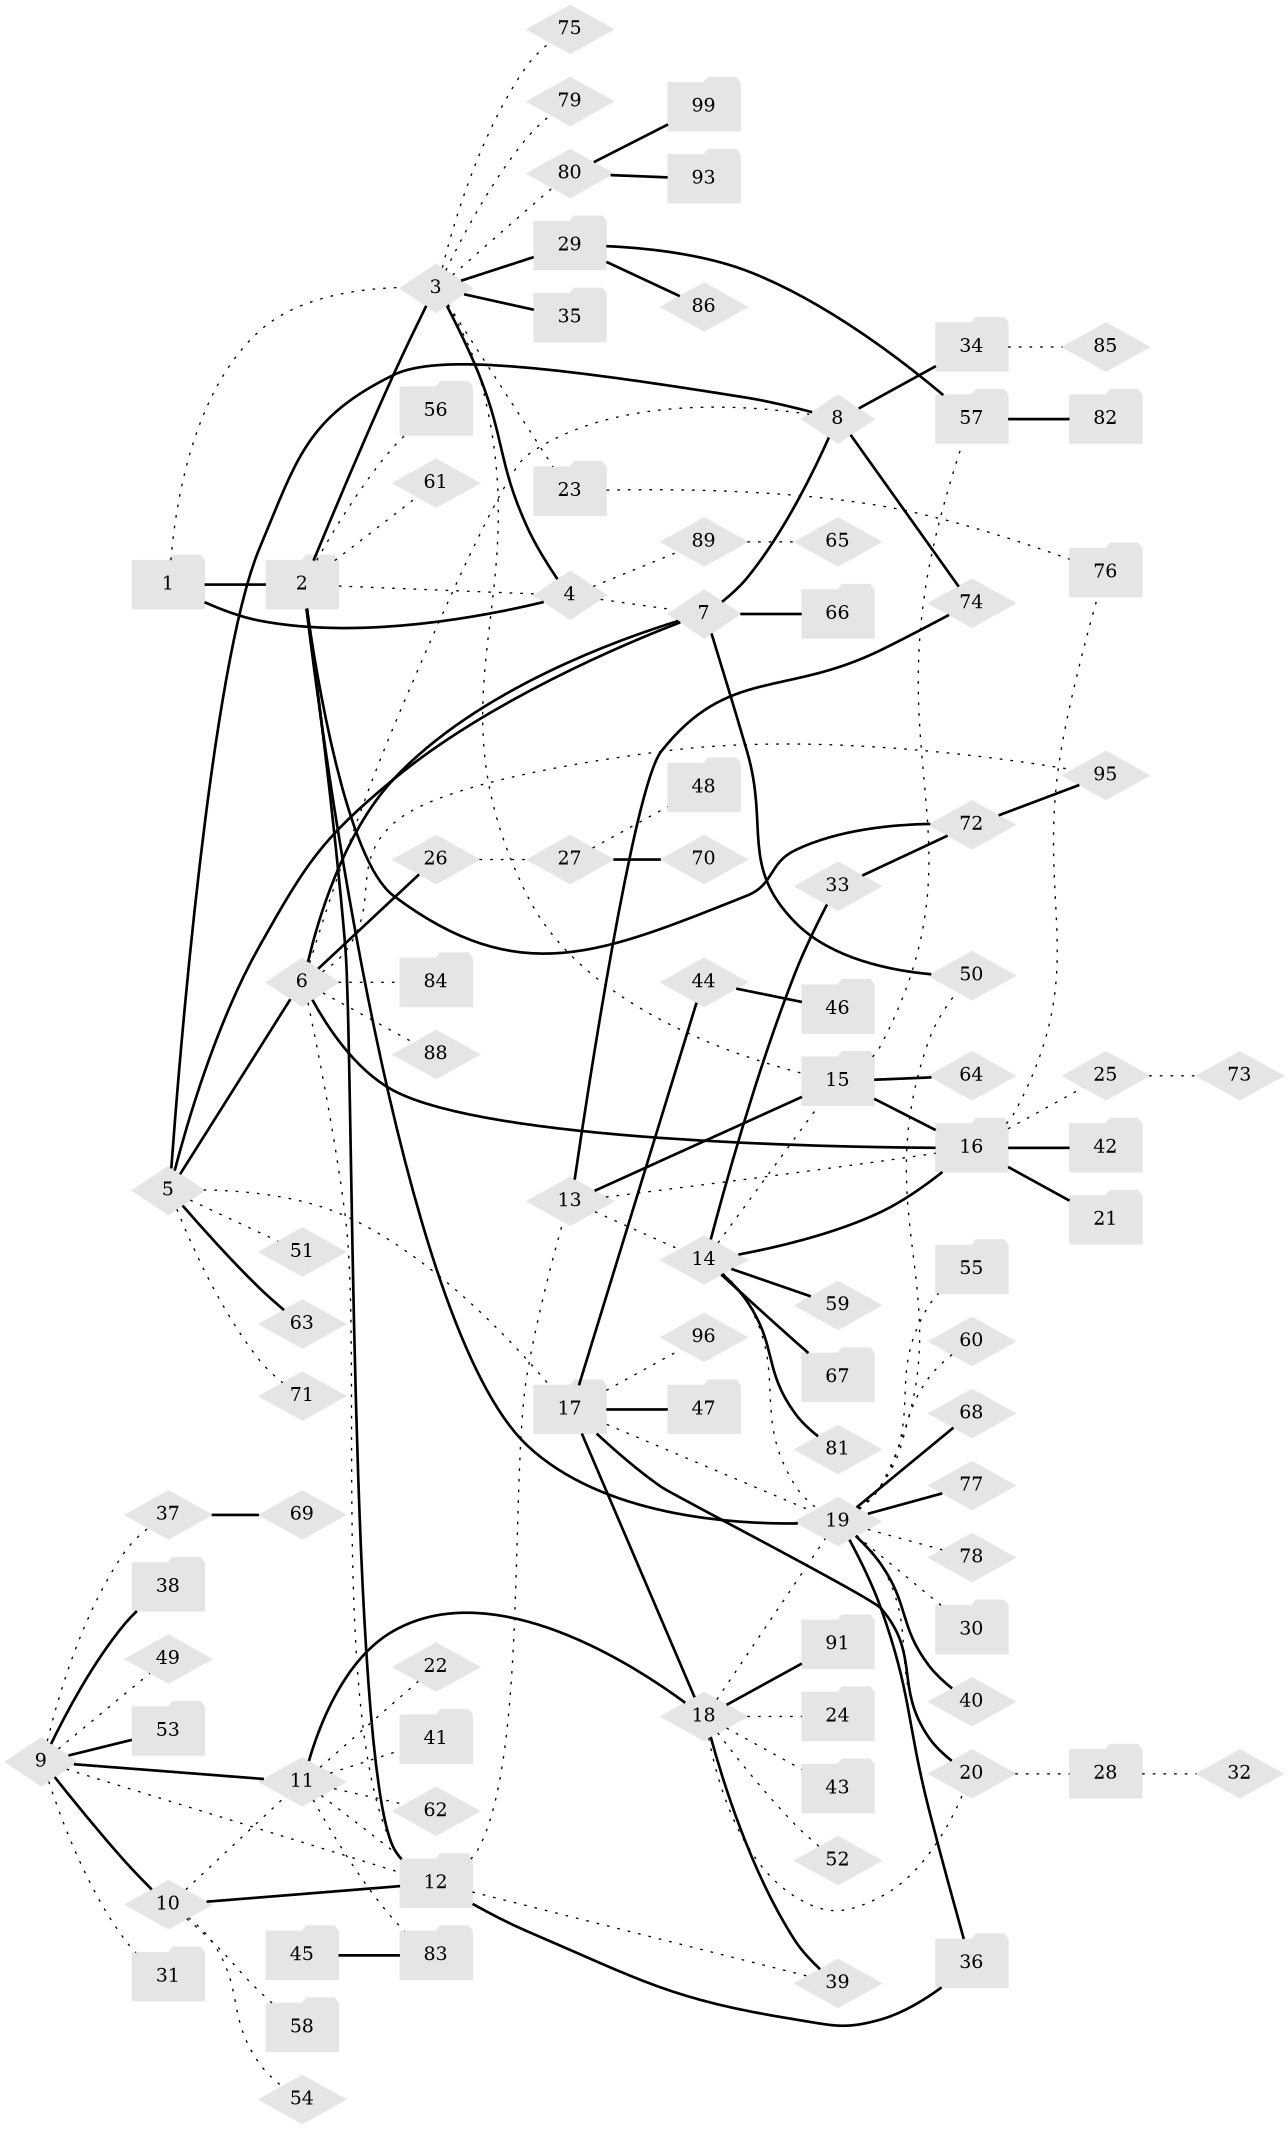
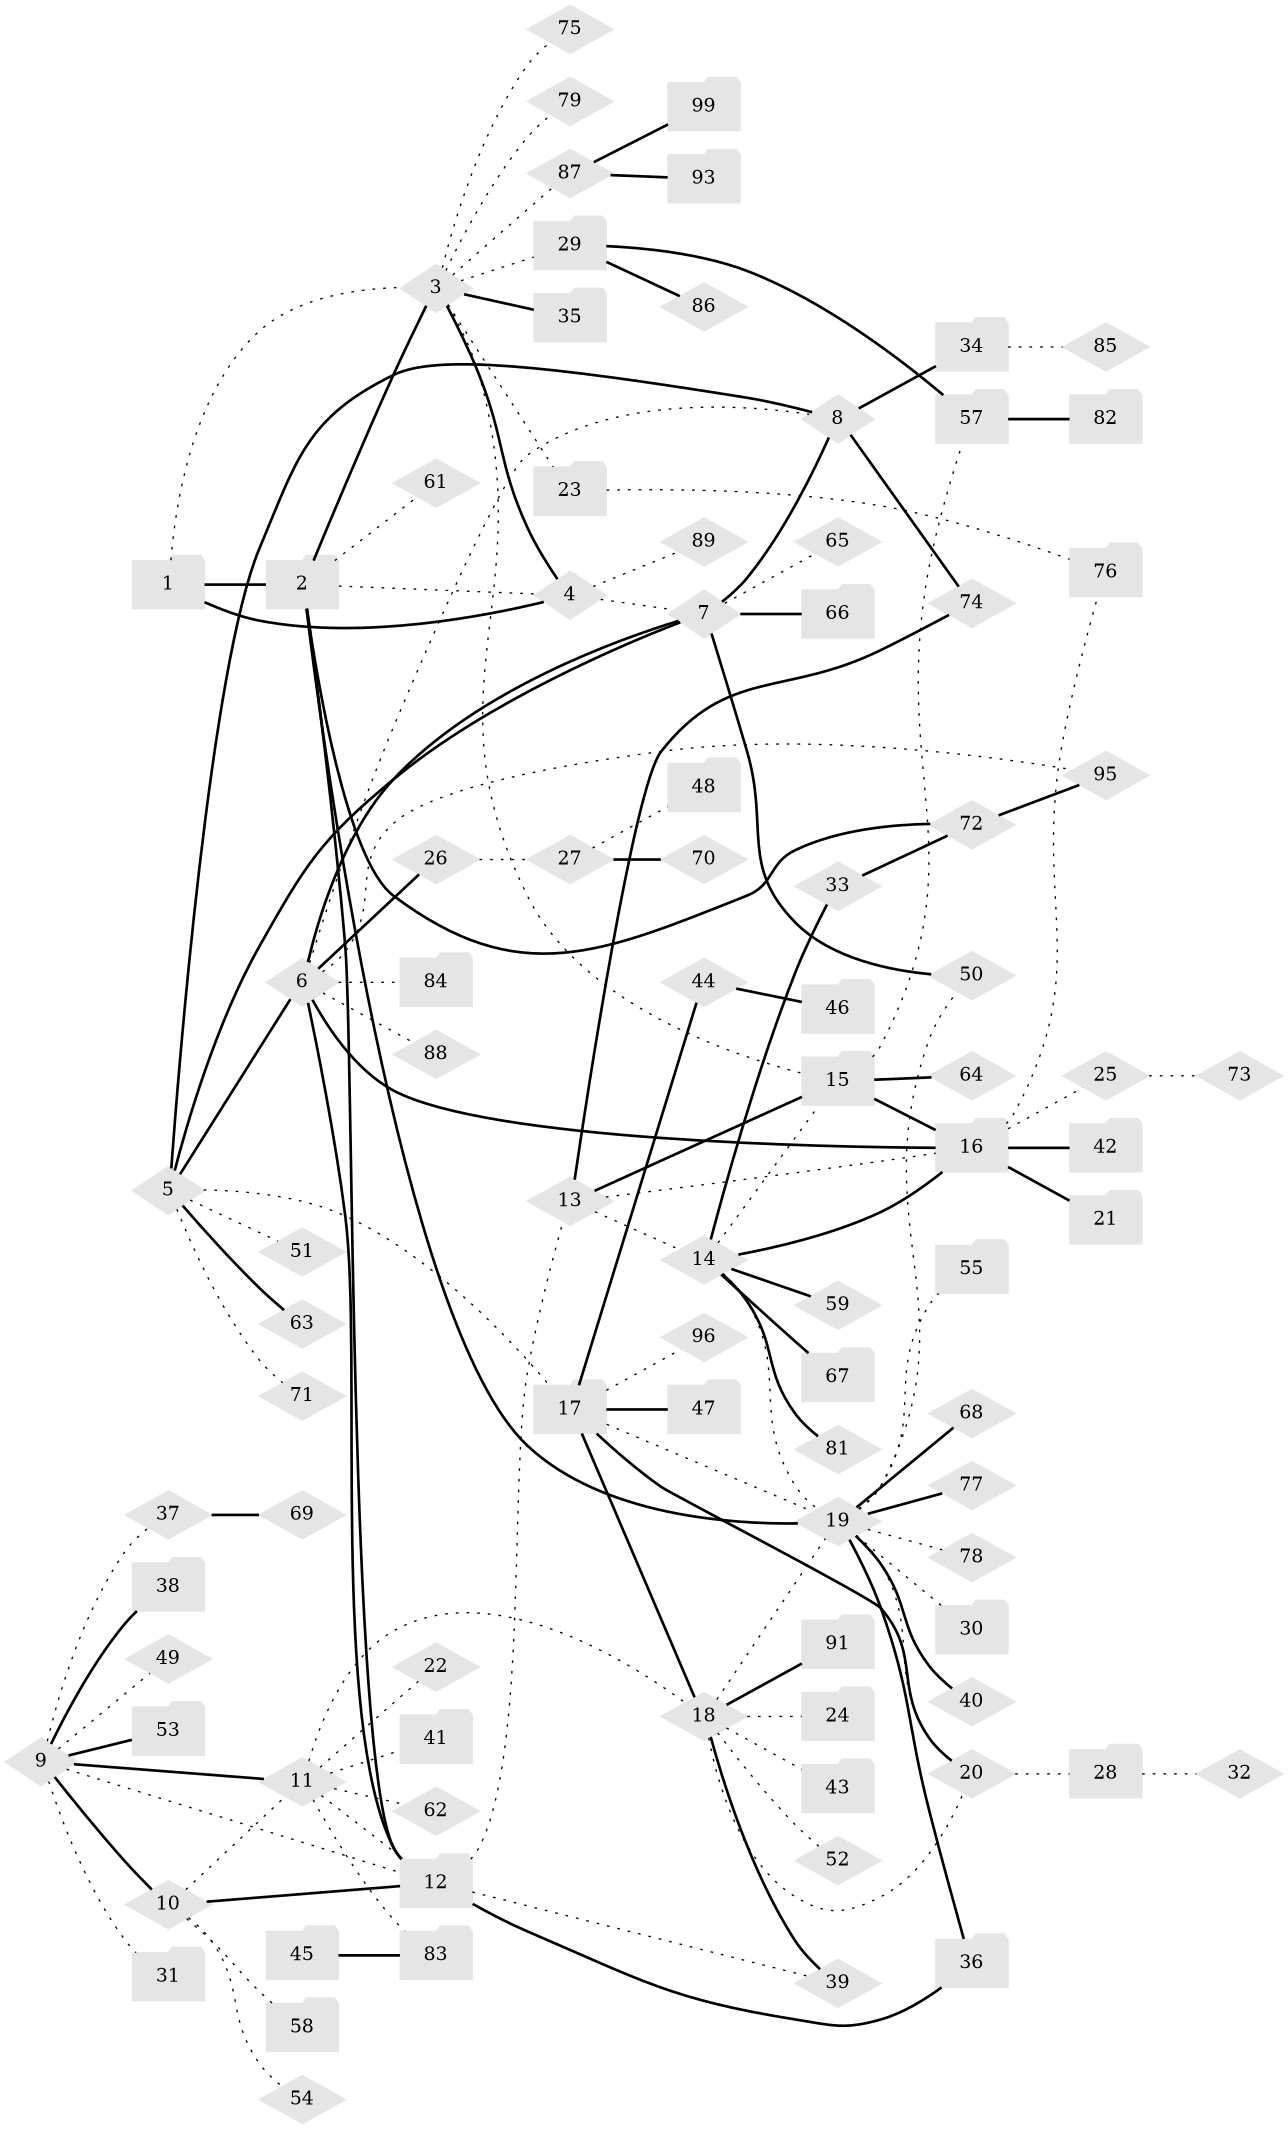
(570, 174) -> (570, 174)
(497, 269) -> (497, 269)
(436, 411) -> none
(763, 542) -> (770, 578)
(972, 1341) -> none
(352, 1541) -> (352, 1541)
(469, 1613) -> (469, 1613)
